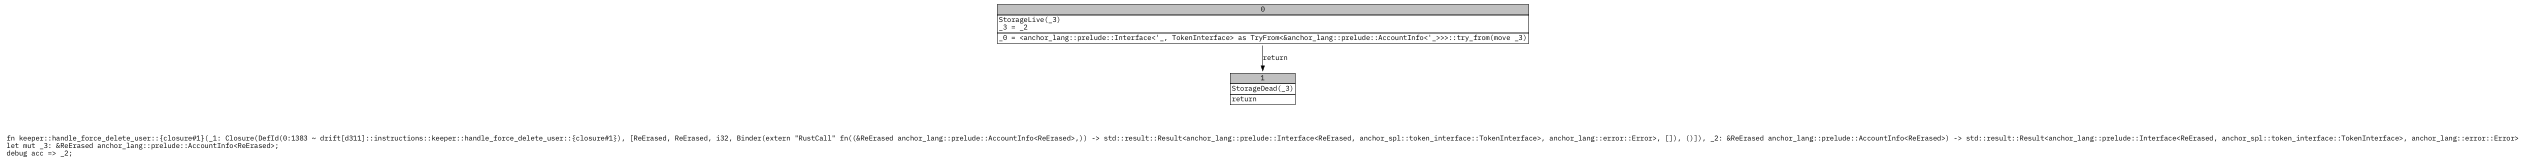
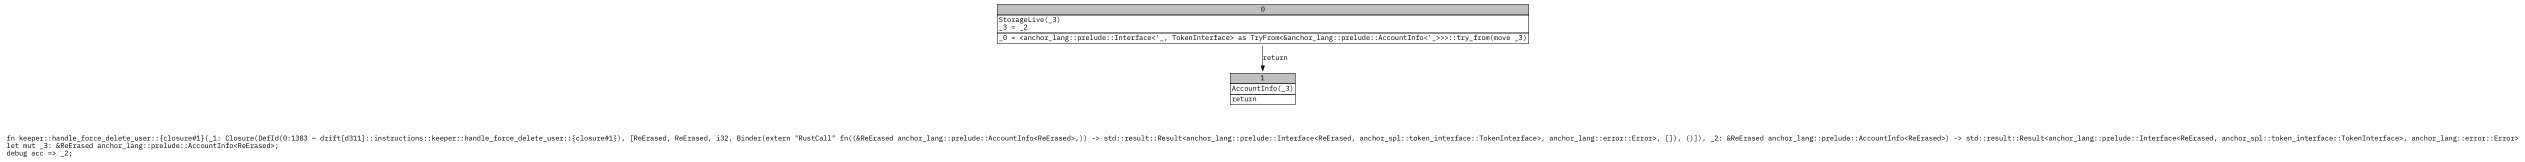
(1263, 89) -> (1263, 89)
